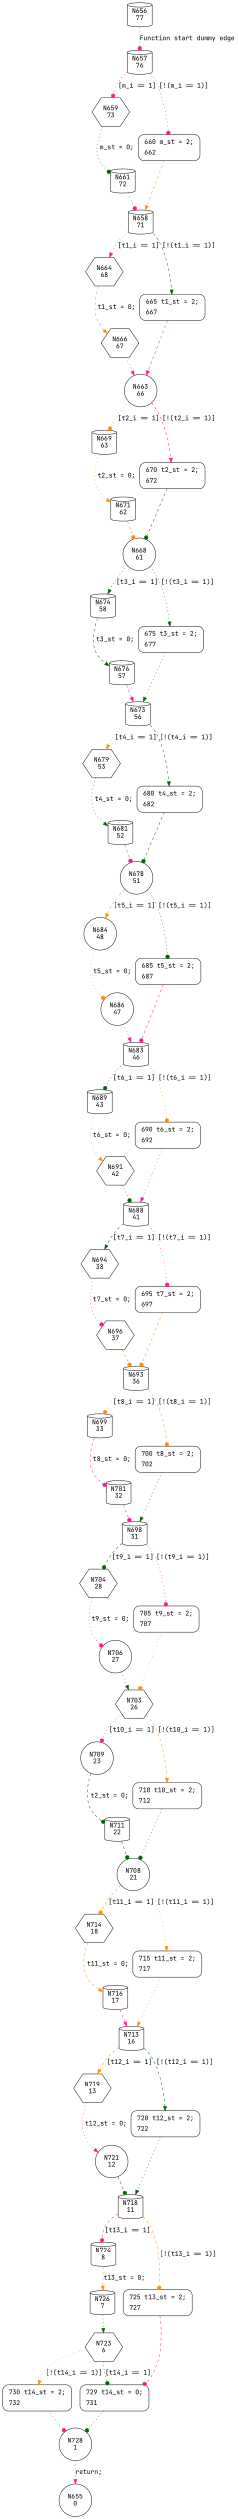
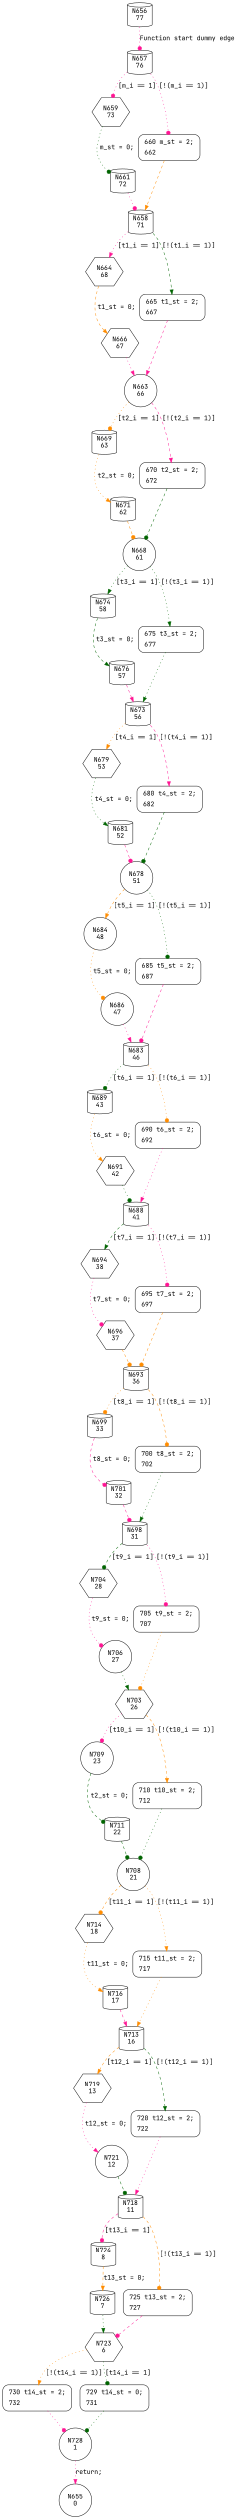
(164, 752) -> (164, 752)
(84, 1969) -> (84, 1969)
(149, 2163) -> (149, 2163)
(160, 2351) -> (131, 2325)
